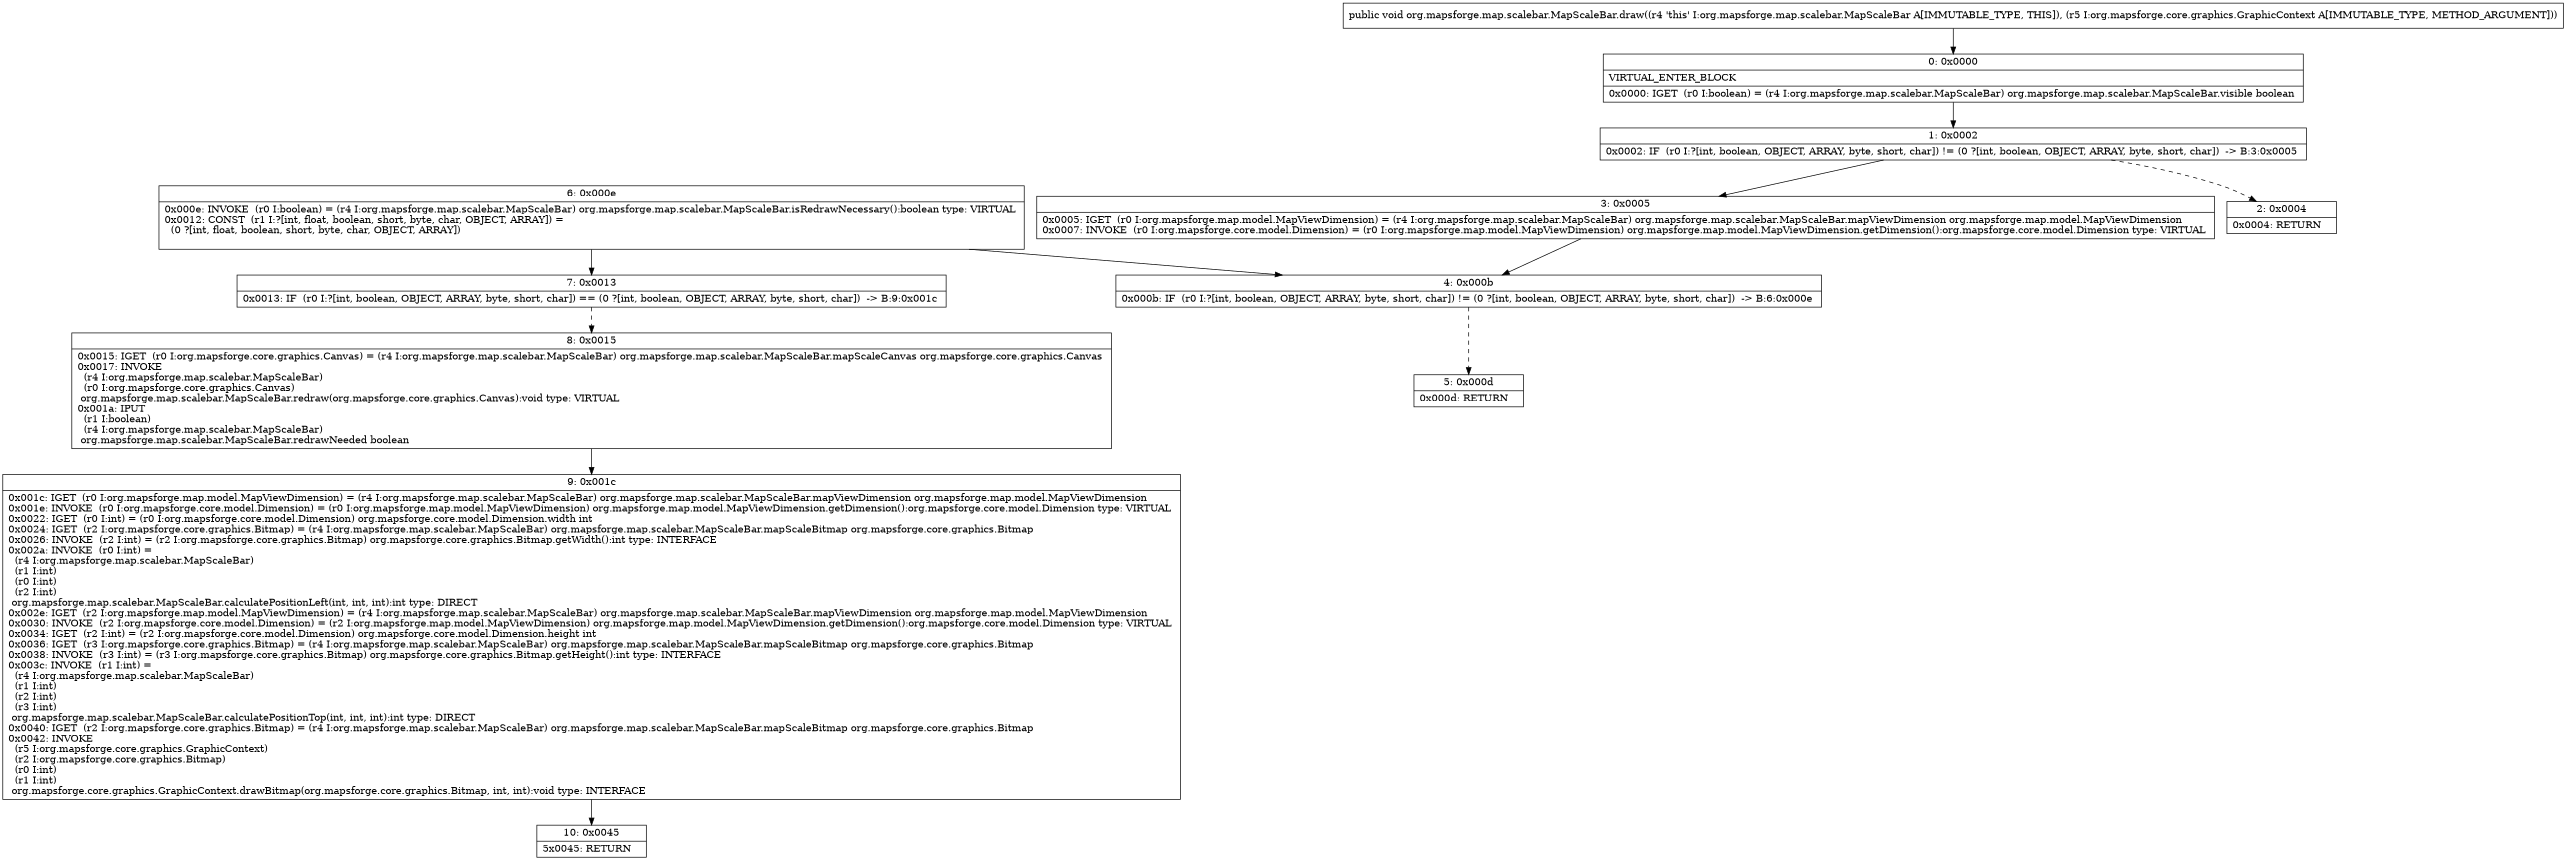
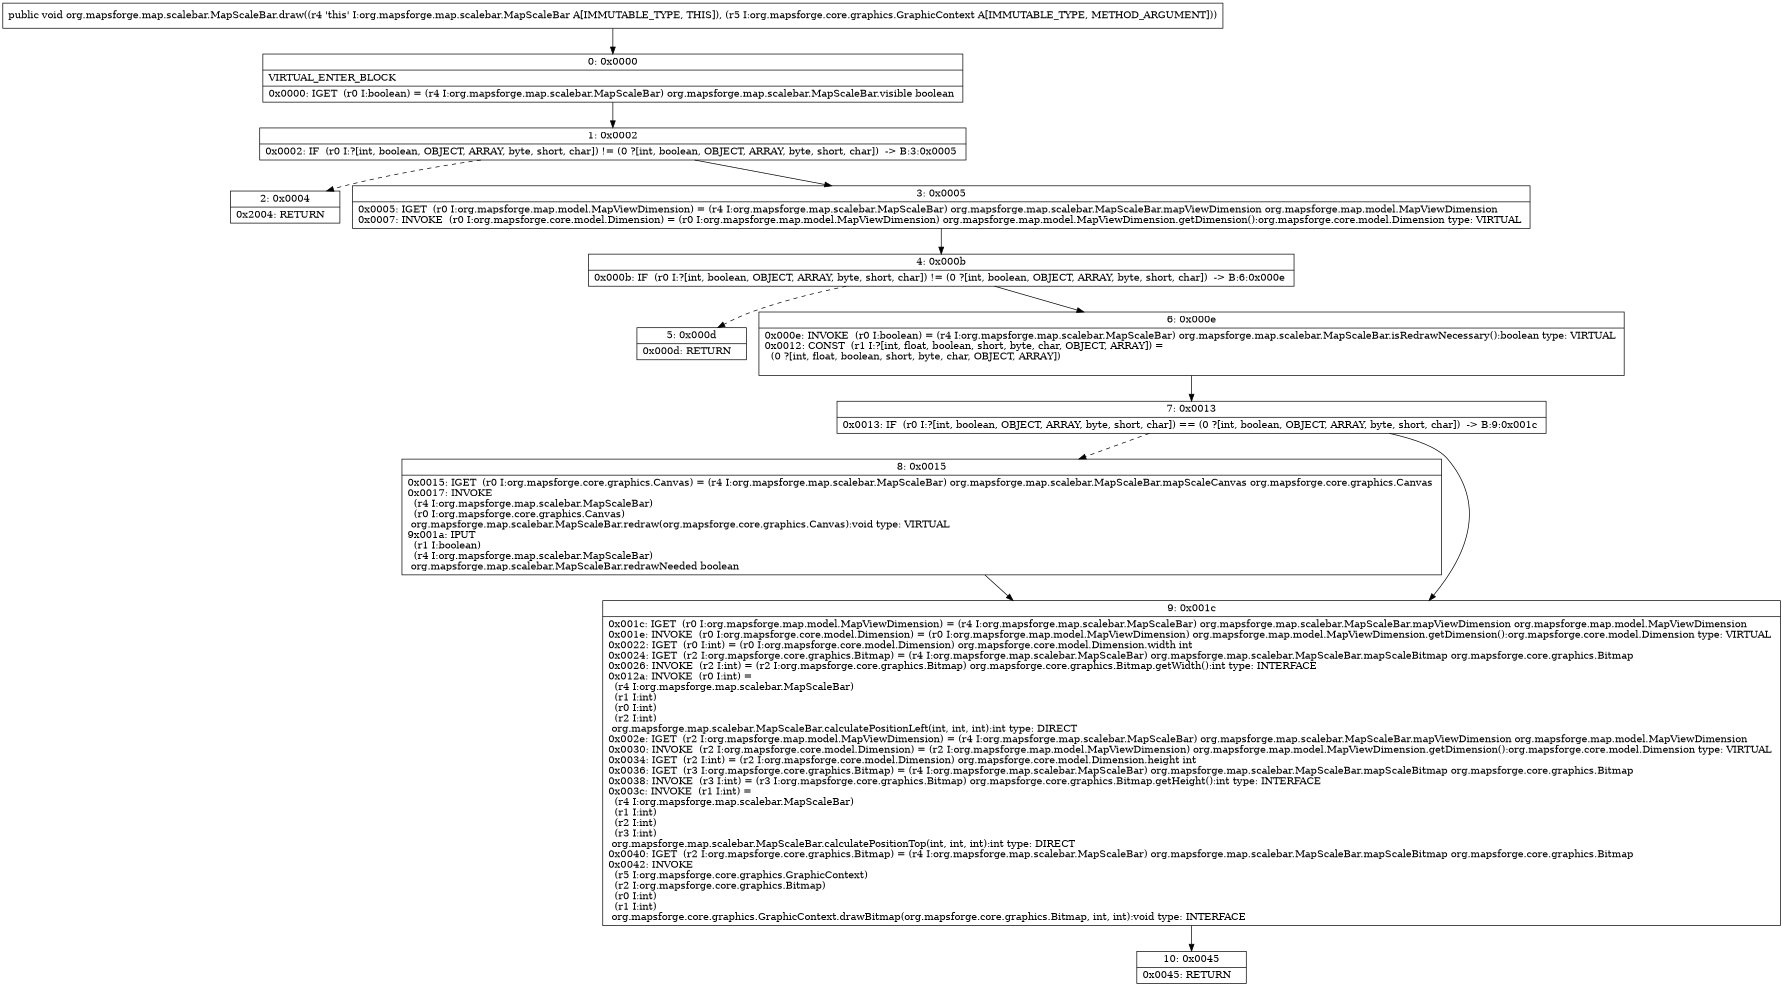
(2282, 225) -> (285, 215)
(1122, 262) -> (1036, 298)
(114, 409) -> (444, 535)
none -> (1467, 497)
(82, 550) -> (682, 677)
(592, 849) -> (1192, 975)
